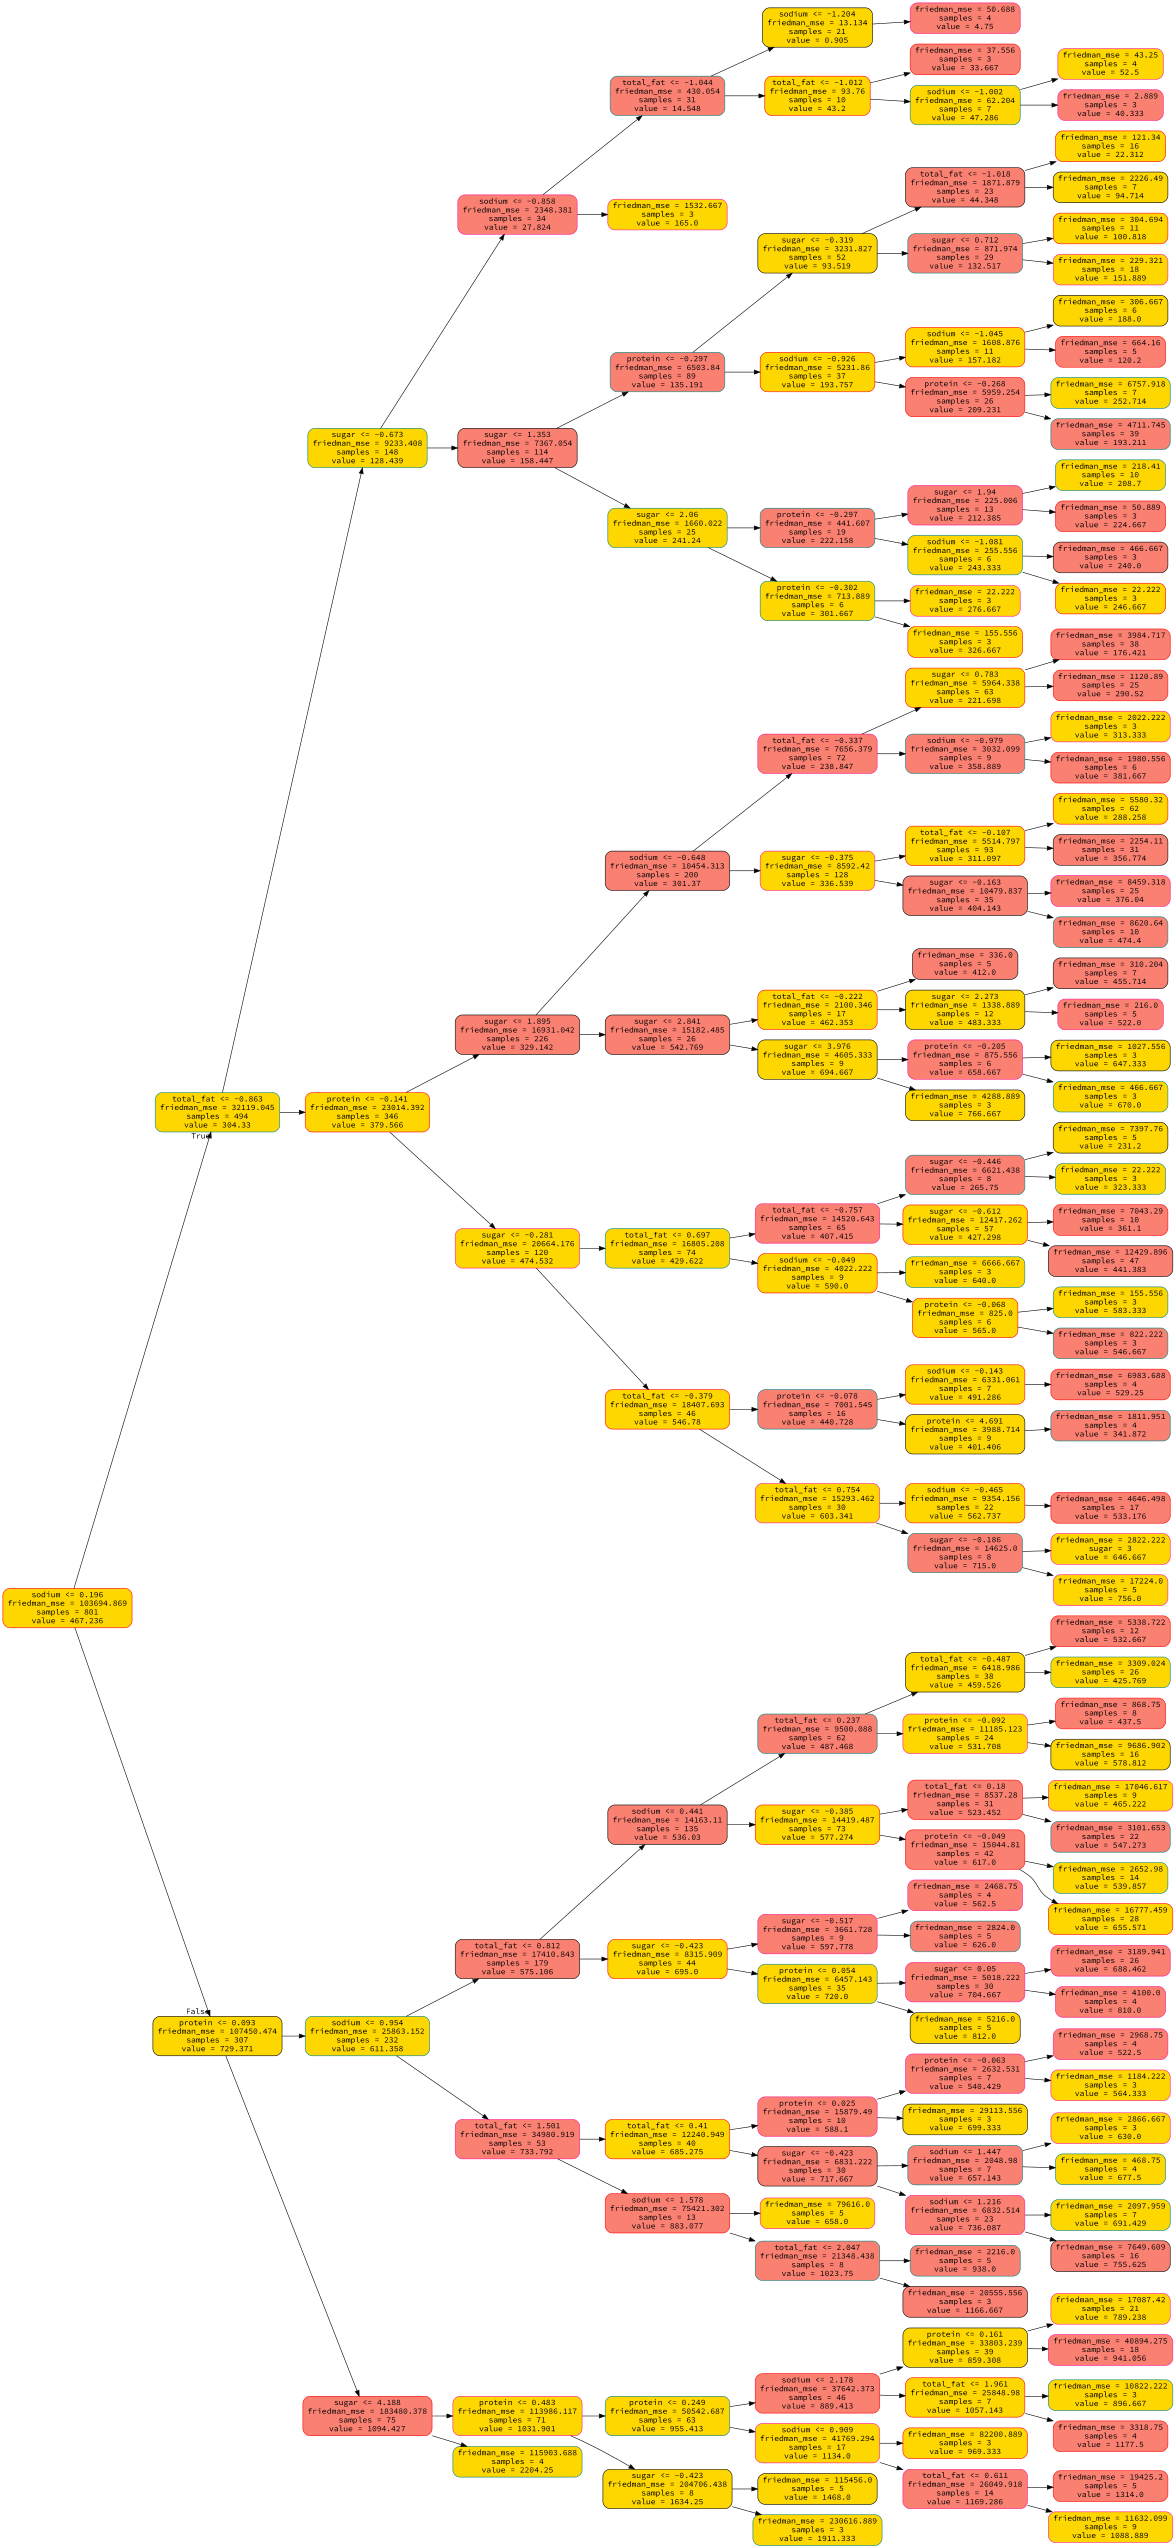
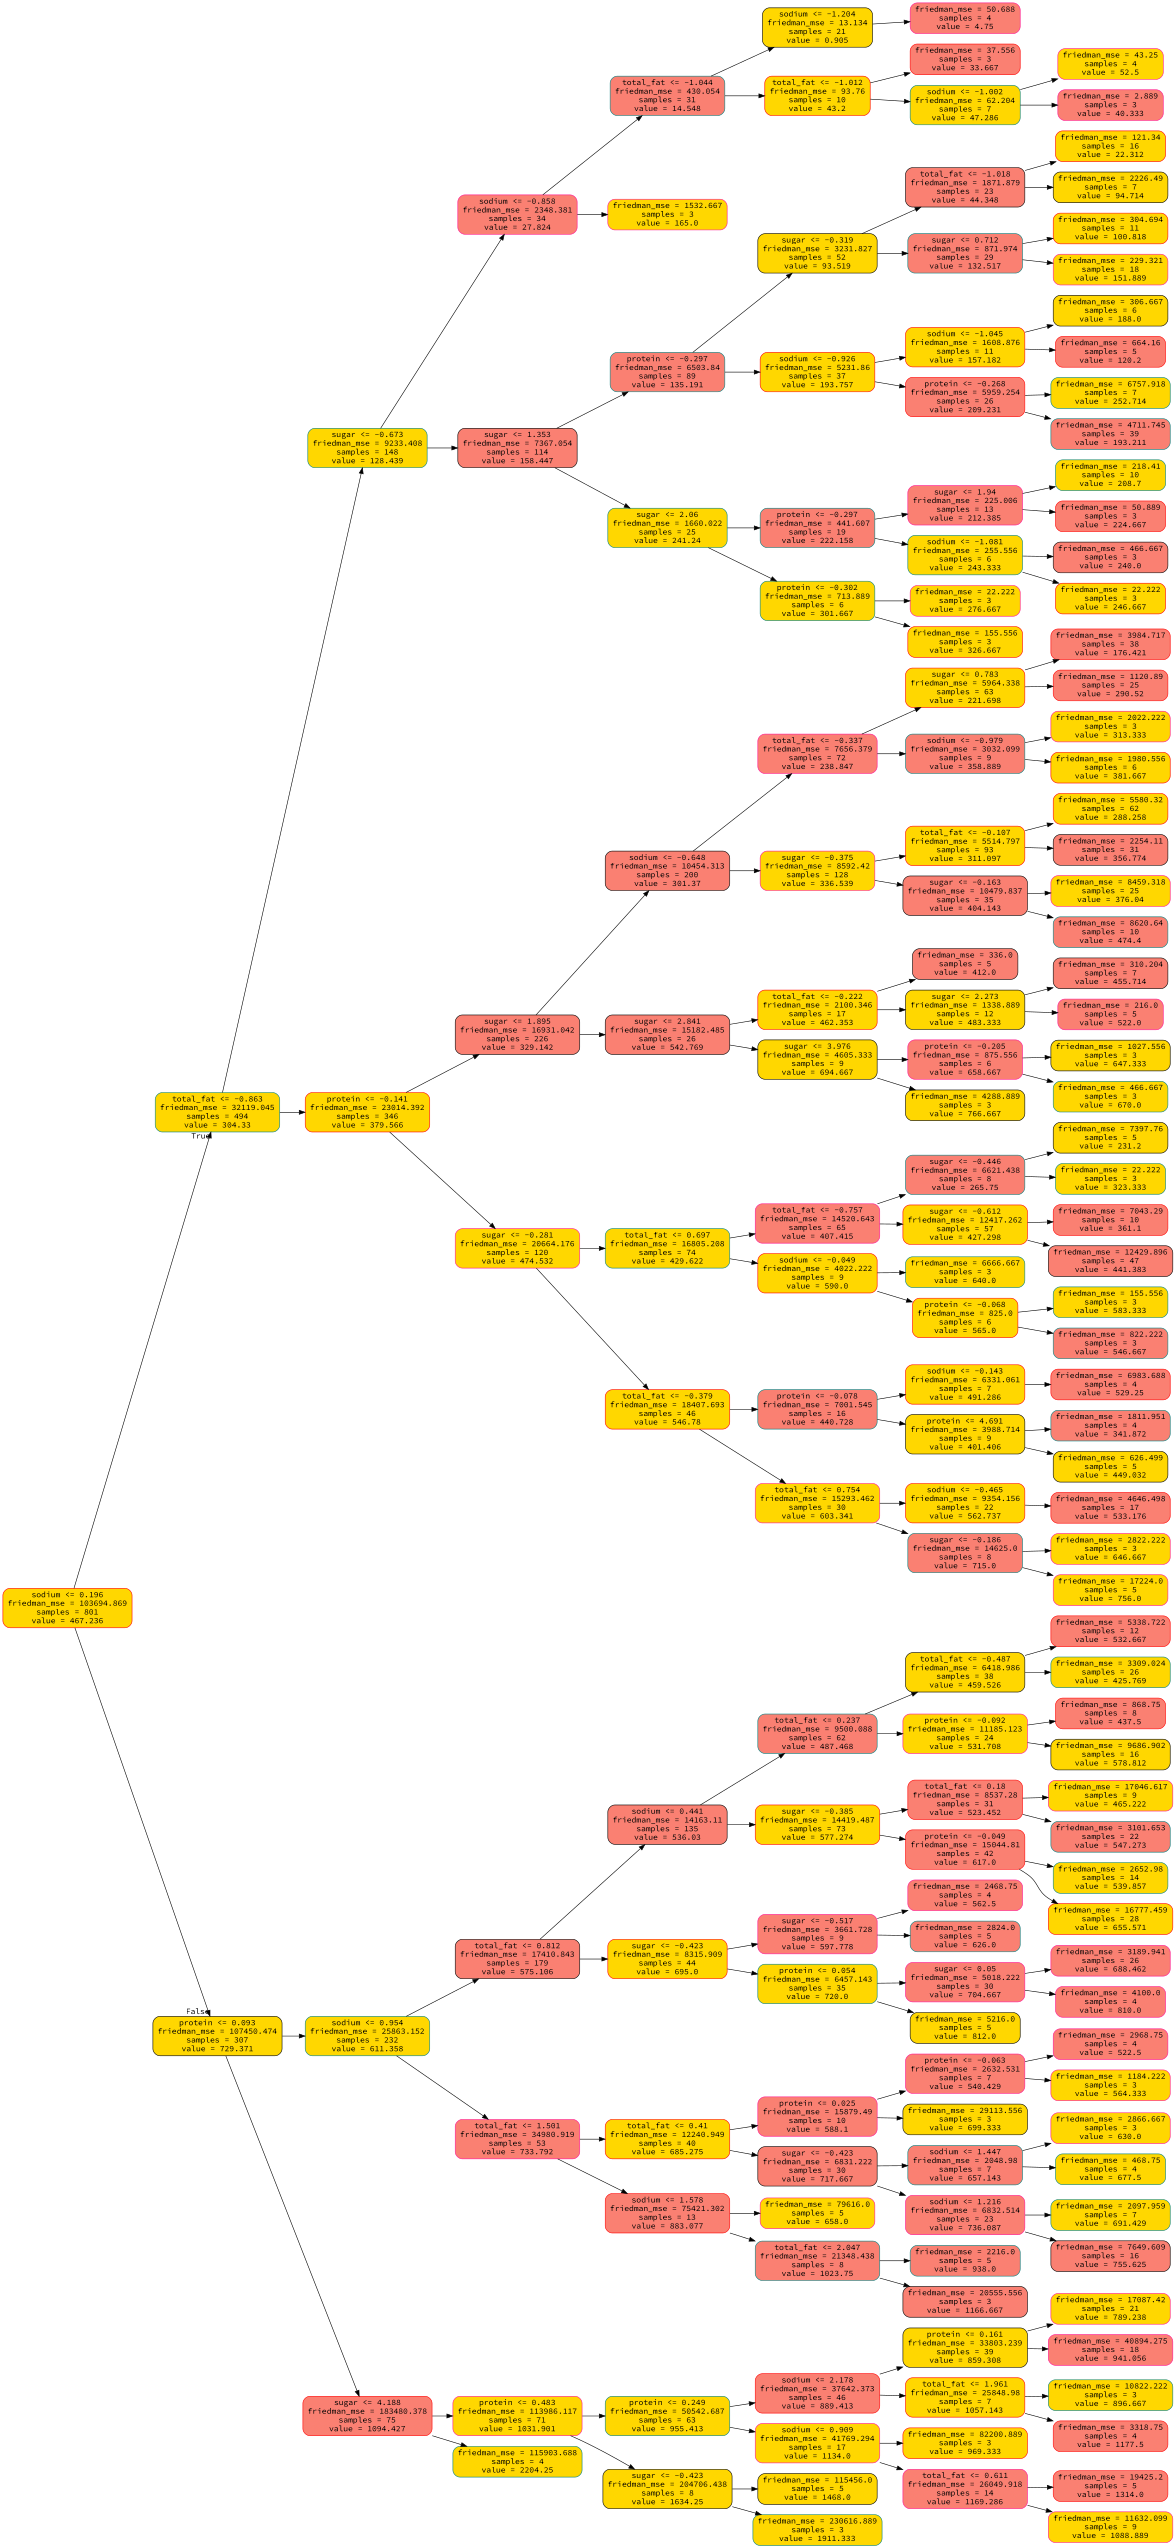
(1111, 768) -> (1111, 768)
(1111, 891) -> (1111, 891)
none -> (1111, 1467)
(1111, 1549) -> (1111, 1549)
